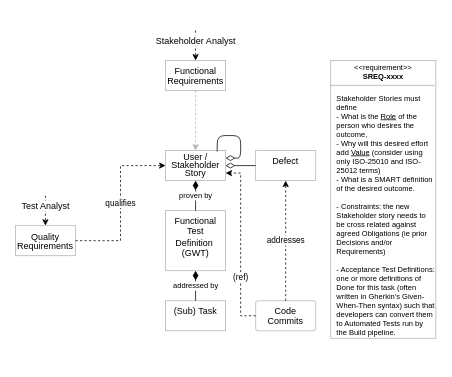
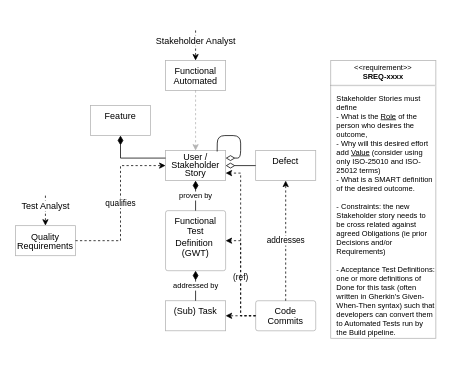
(195, 76) -> (195, 76)
none -> (120, 120)
none -> (120, 153)
(195, 240) -> (195, 240)
none -> (234, 240)
none -> (234, 315)
